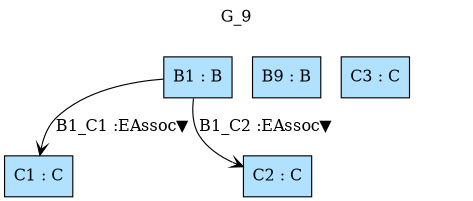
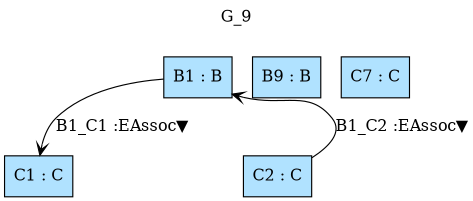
(375, 77) -> (375, 77)
(201, 138) -> (315, 104)
